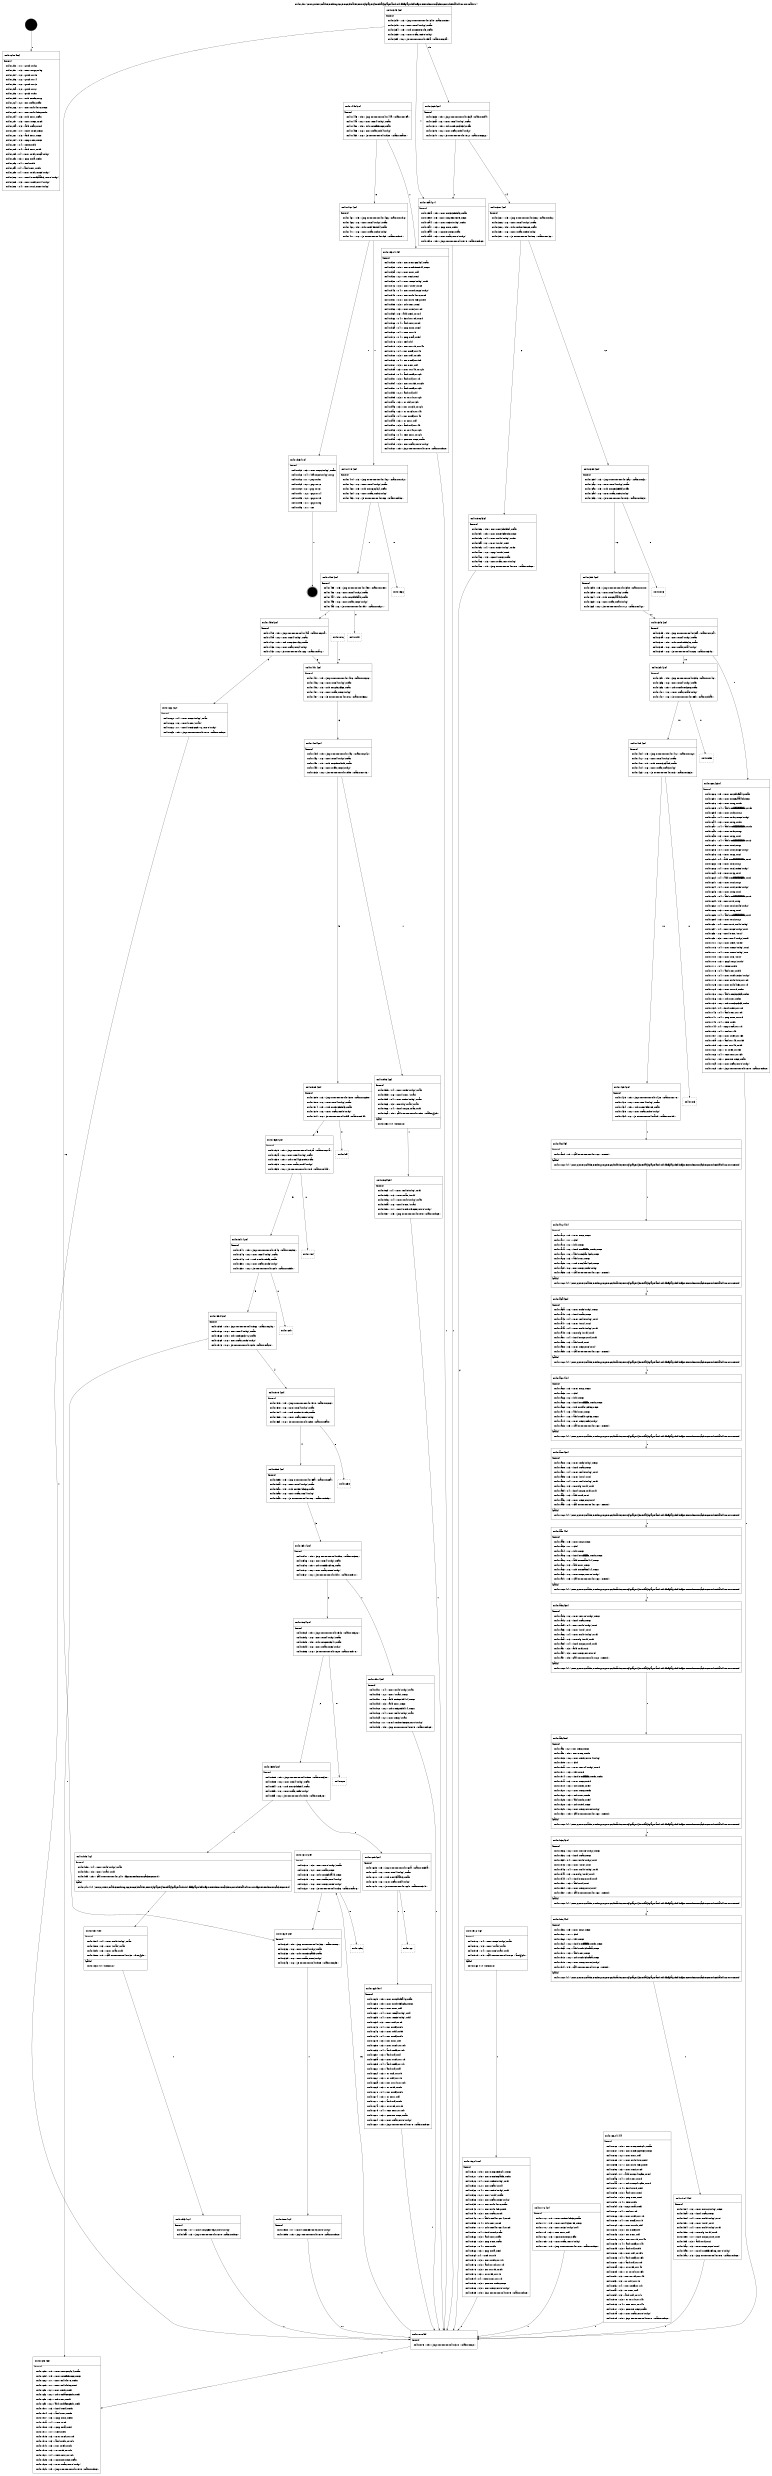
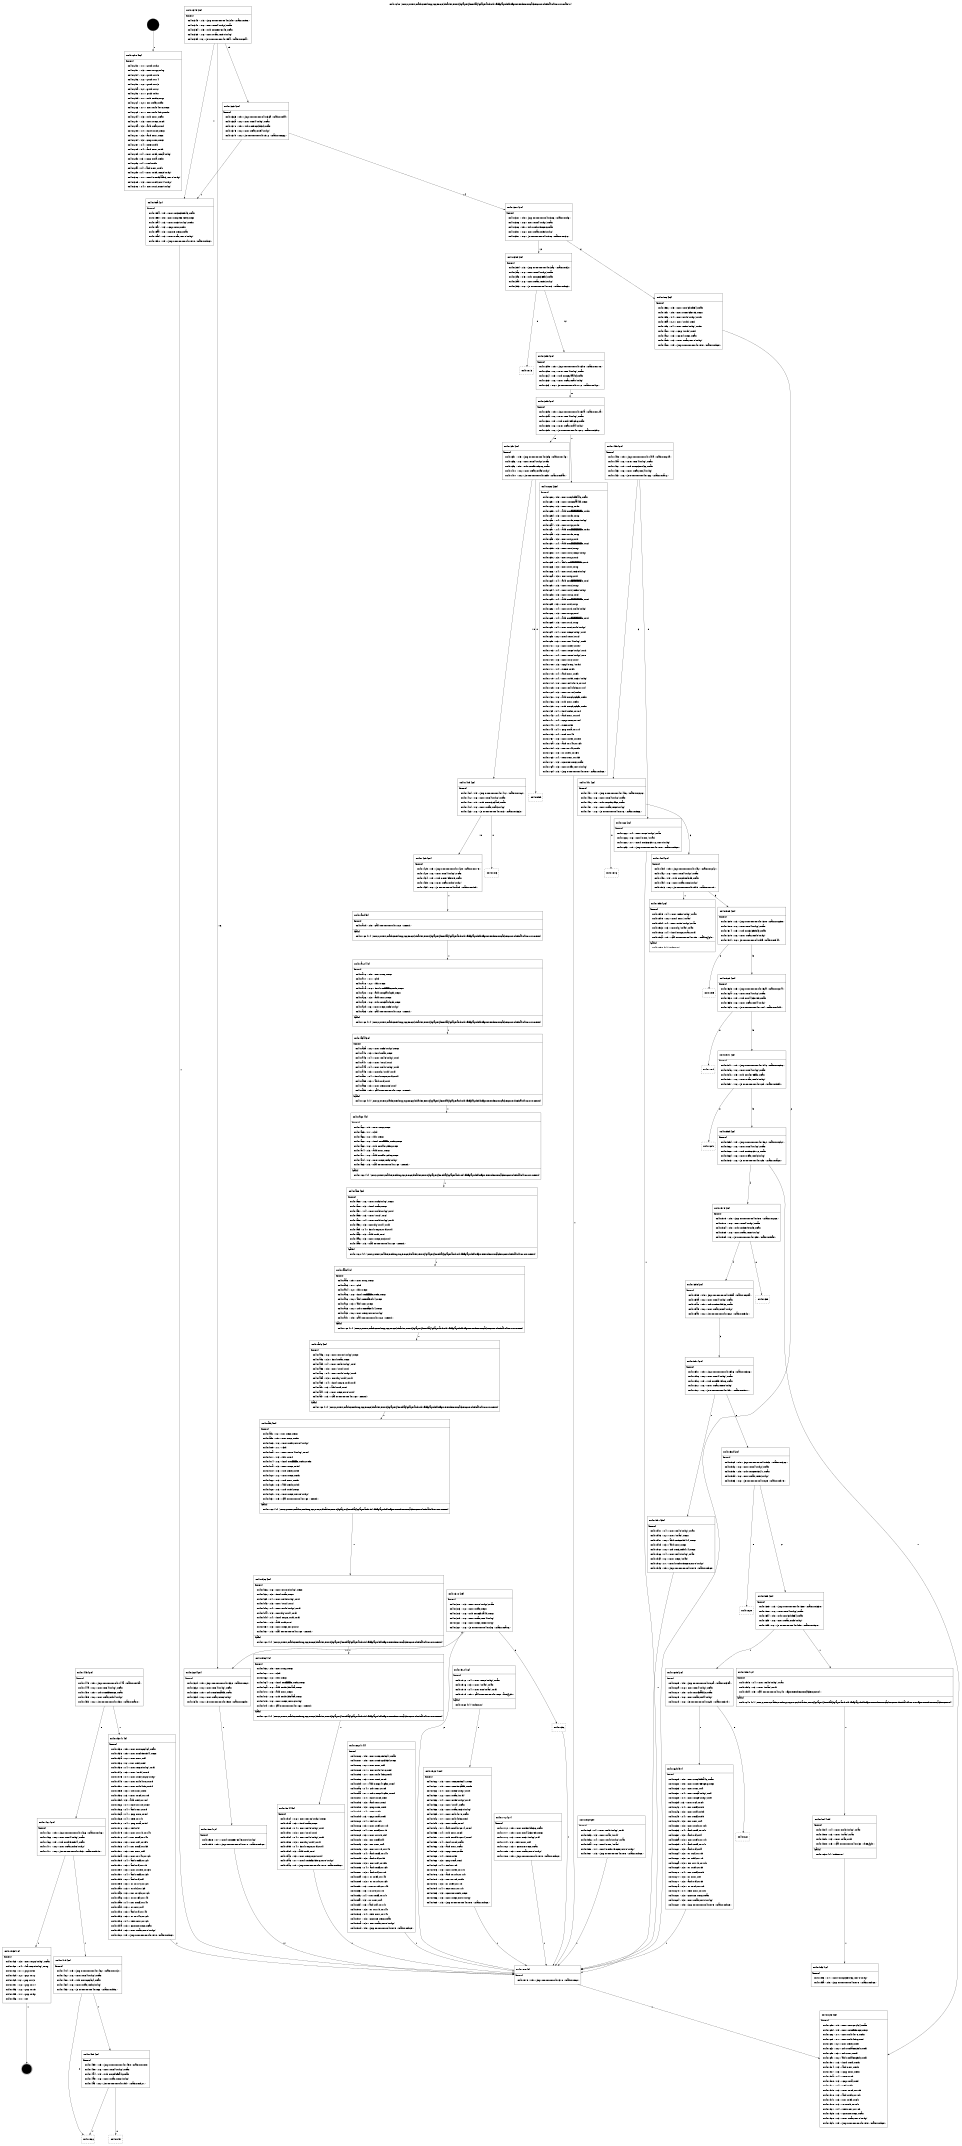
(325, 614) -> (99, 2111)
(338, 652) -> (610, 842)
(408, 1151) -> none
(361, 2057) -> (444, 1728)
(288, 2328) -> (567, 1849)
